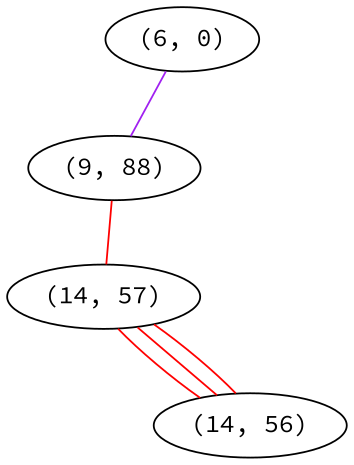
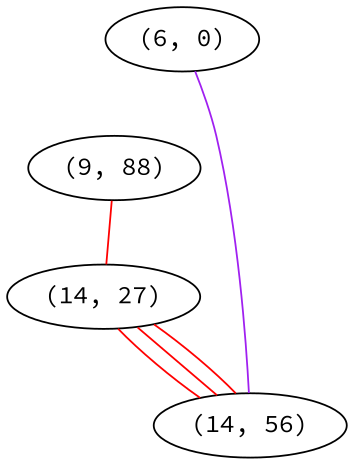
(148, 104) -> (233, 230)
(104, 297) -> (104, 297)
